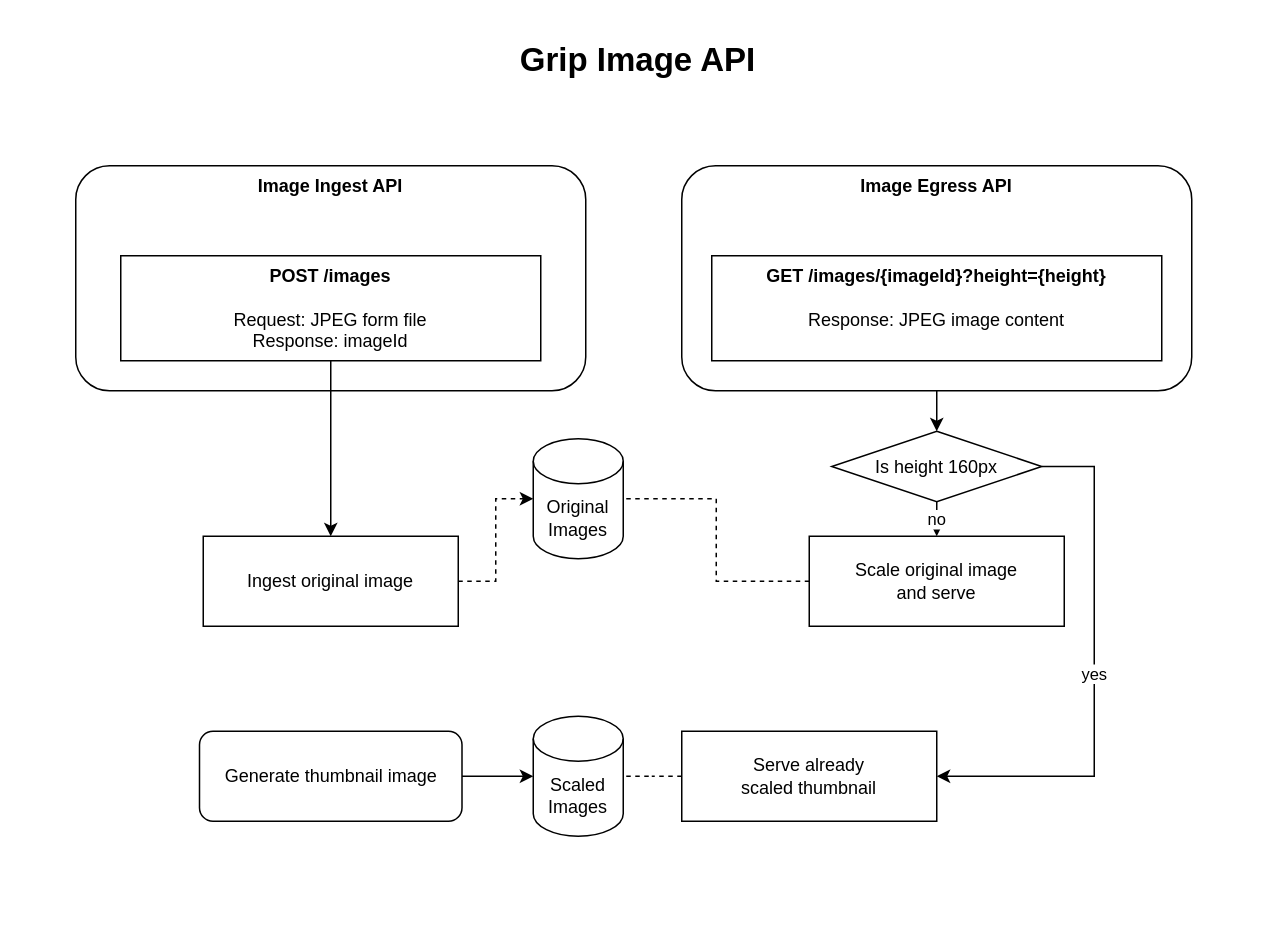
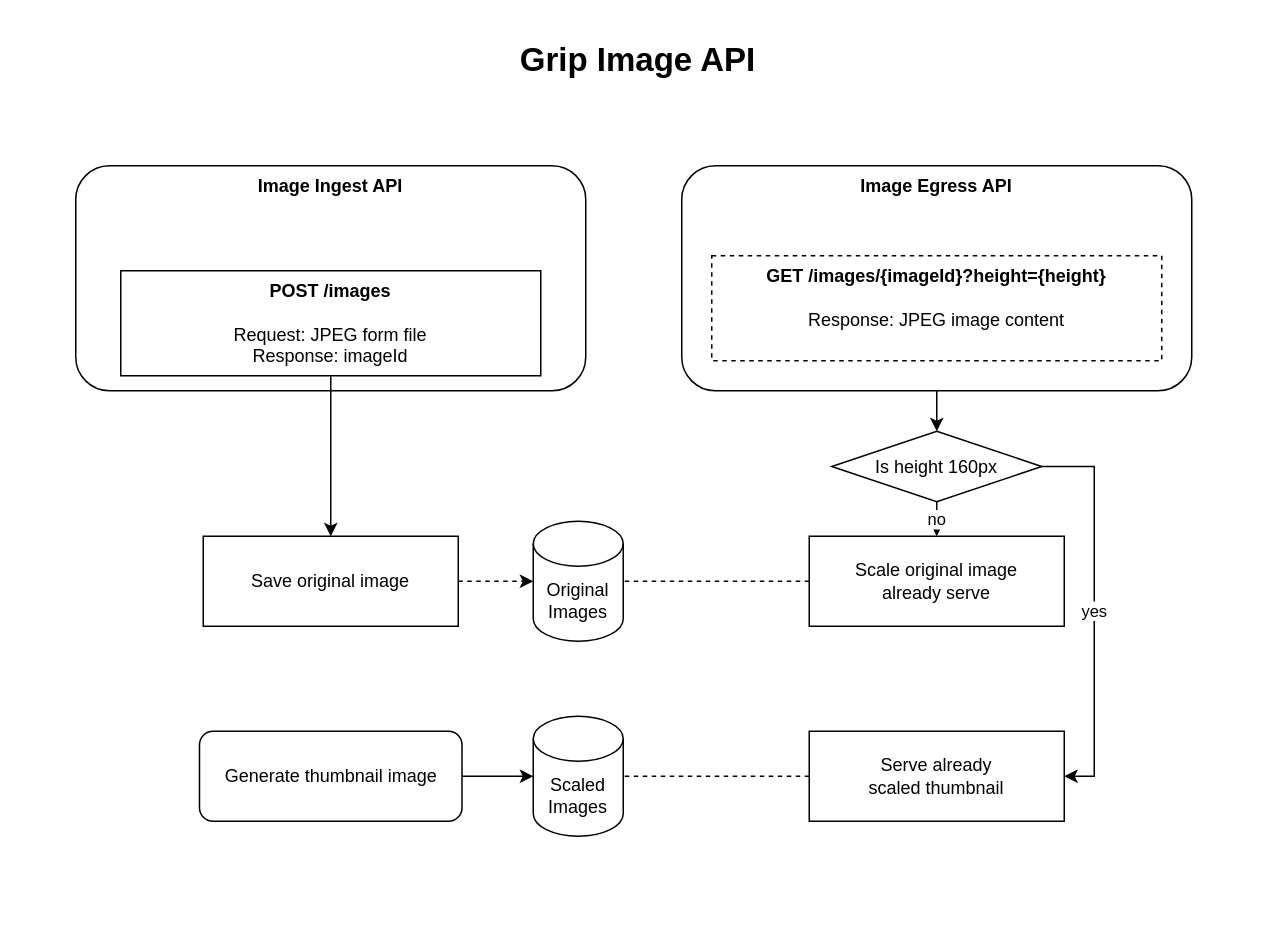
(331, 308) -> (331, 323)
(937, 308) -> (937, 308)
(578, 499) -> (578, 581)
(331, 581) -> (331, 581)
(937, 581) -> (937, 581)
(809, 776) -> (937, 776)
